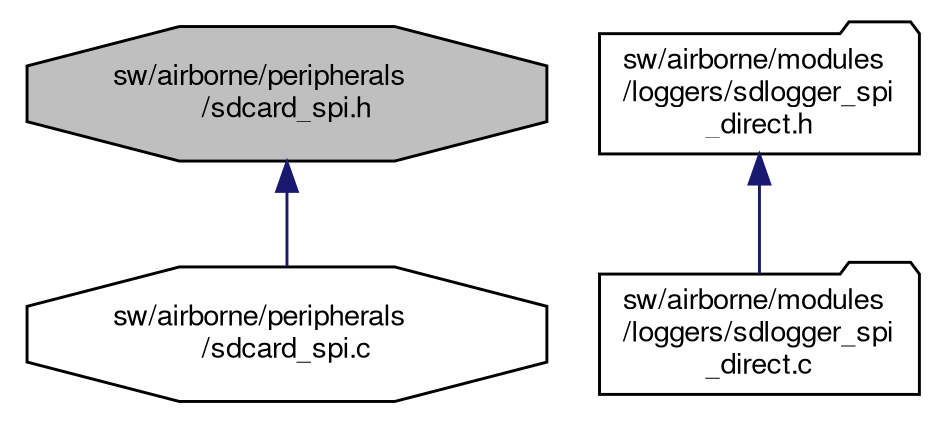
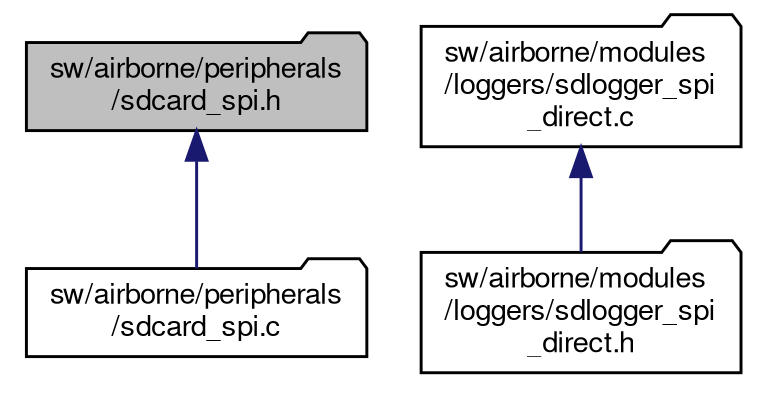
(287, 94) -> (197, 87)
(759, 229) -> (581, 215)
(287, 334) -> (197, 313)
